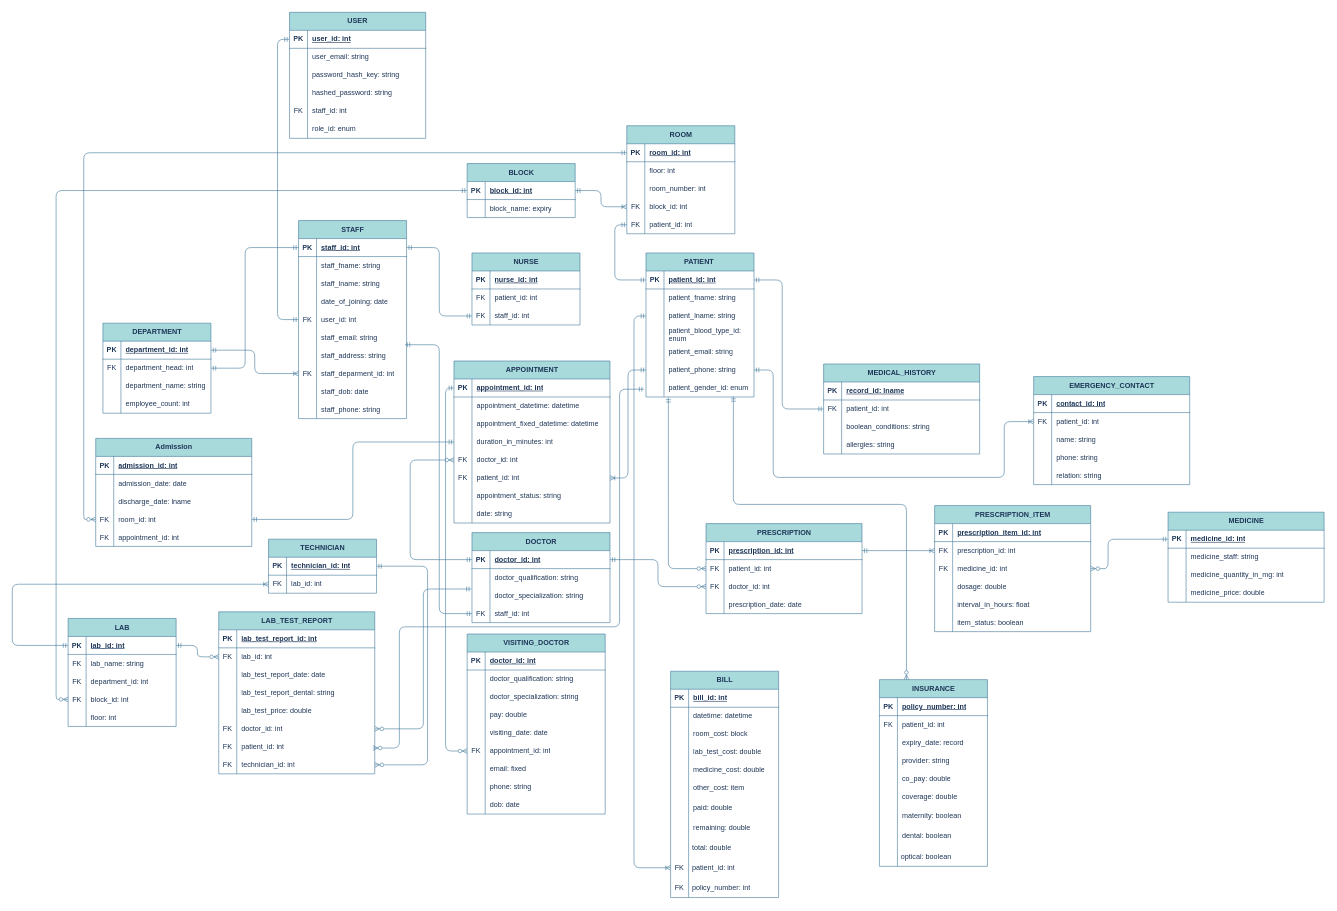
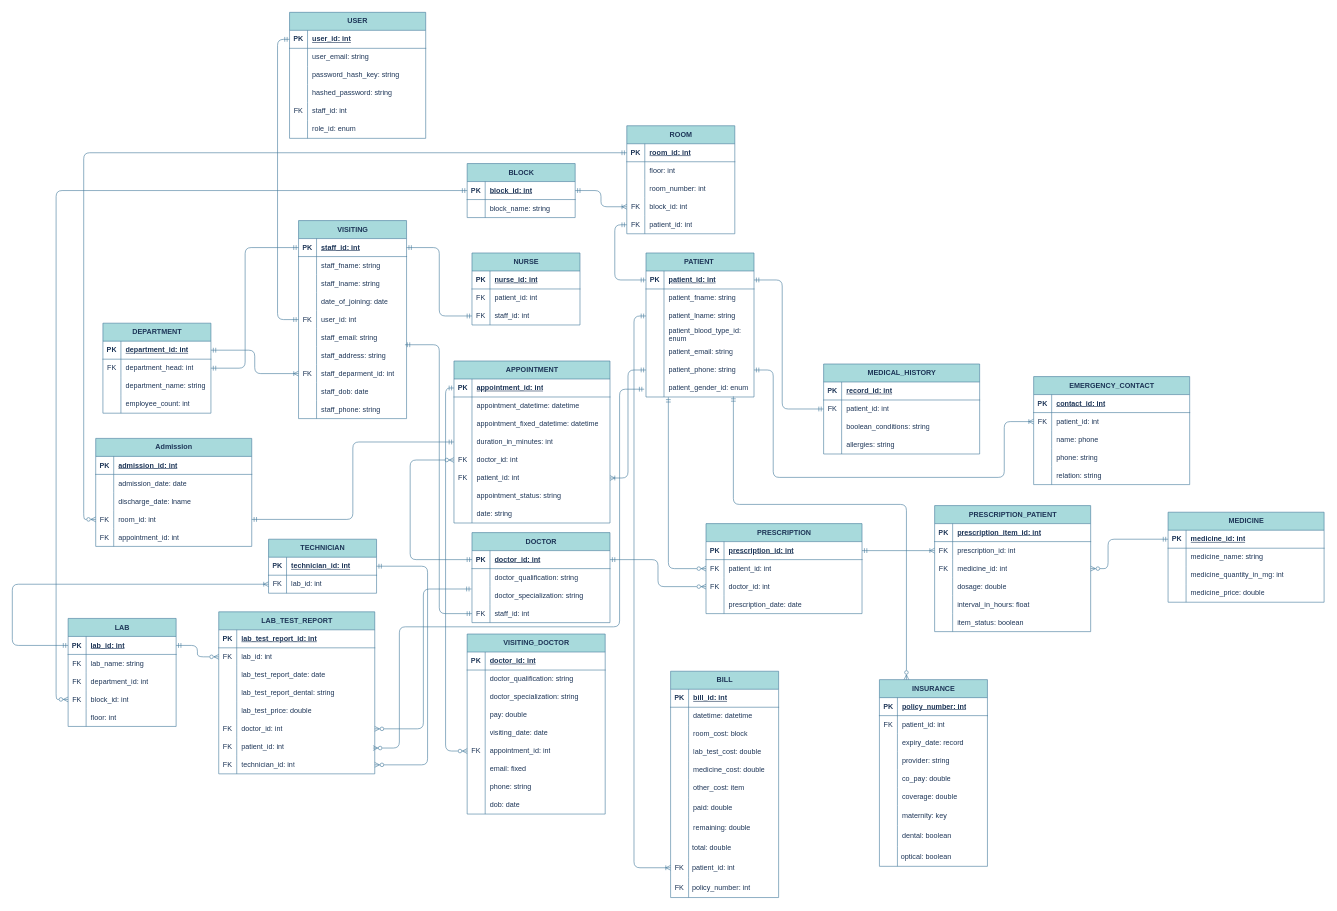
(522, 209) -> (522, 209)
(353, 230) -> (353, 230)
(875, 391) -> (871, 391)
(1078, 440) -> (1077, 440)
(1013, 515) -> (1013, 515)
(1230, 557) -> (1228, 557)
(935, 816) -> (928, 816)
